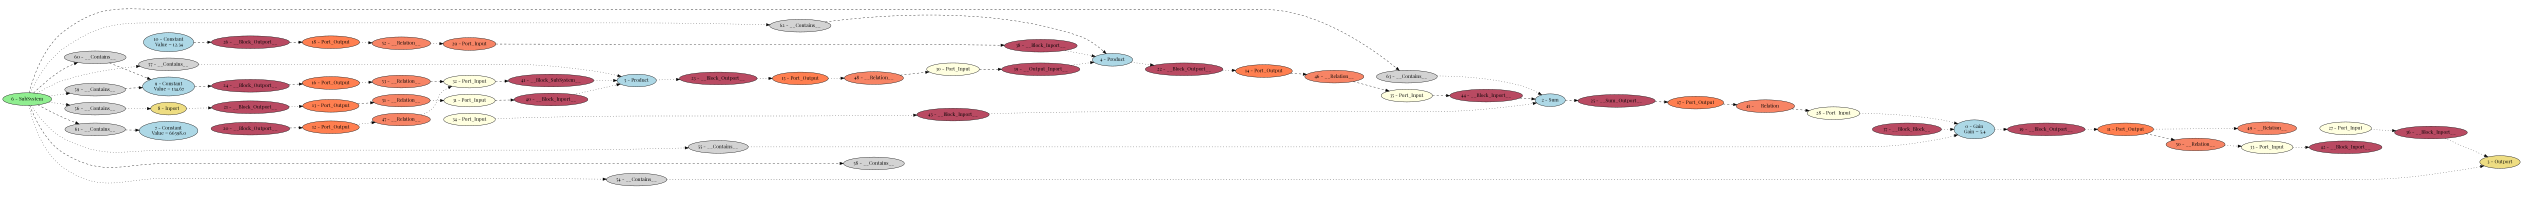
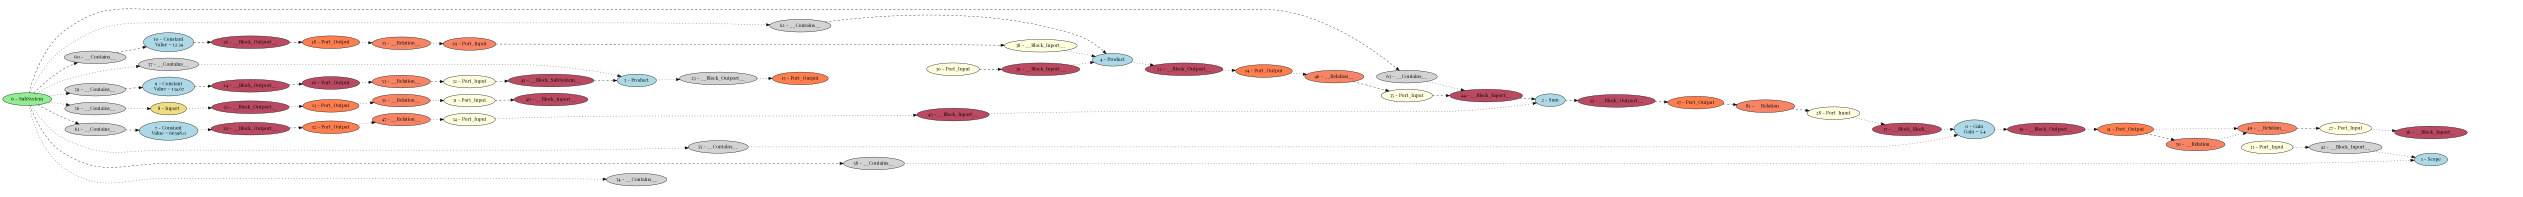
(401, 43) -> (401, 43)
(1041, 46) -> (1041, 46)
(1041, 69) -> (1041, 69)
(128, 71) -> (130, 50)
(1297, 74) -> (1297, 74)
(718, 78) -> (718, 78)
(874, 78) -> none
(1489, 79) -> (1444, 86)
(604, 81) -> (604, 81)
(331, 83) -> (331, 83)
(595, 90) -> none
(1617, 101) -> (1617, 101)
(364, 103) -> (364, 103)
(436, 103) -> (435, 120)
(1765, 106) -> (1765, 106)
(1907, 116) -> (1867, 121)
none -> (2306, 128)
none -> (203, 130)
(2231, 146) -> (2230, 137)
(2346, 147) -> (2346, 147)
none -> (2431, 160)
(2500, 162) -> none
